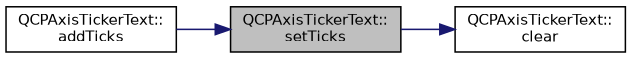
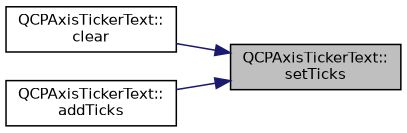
(420, 29) -> (196, 47)
